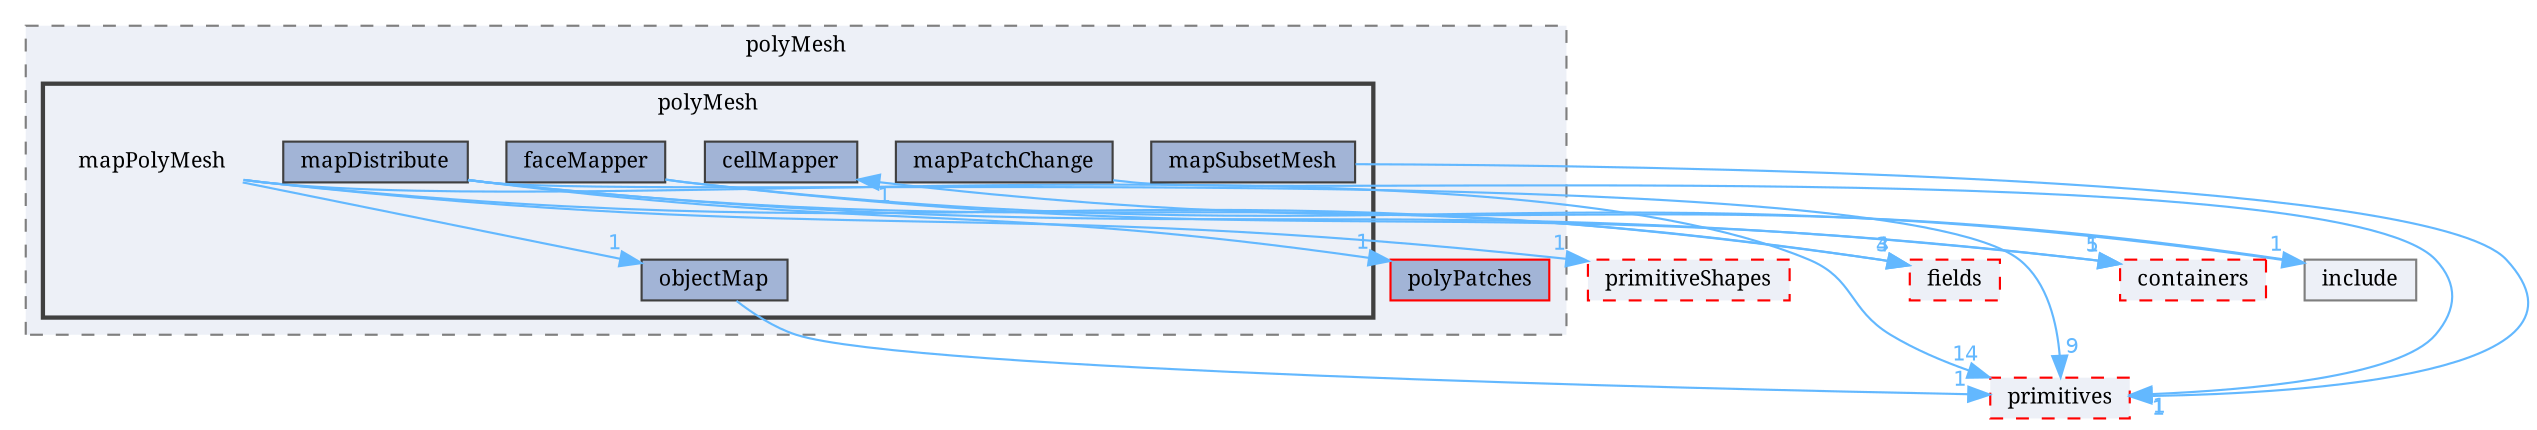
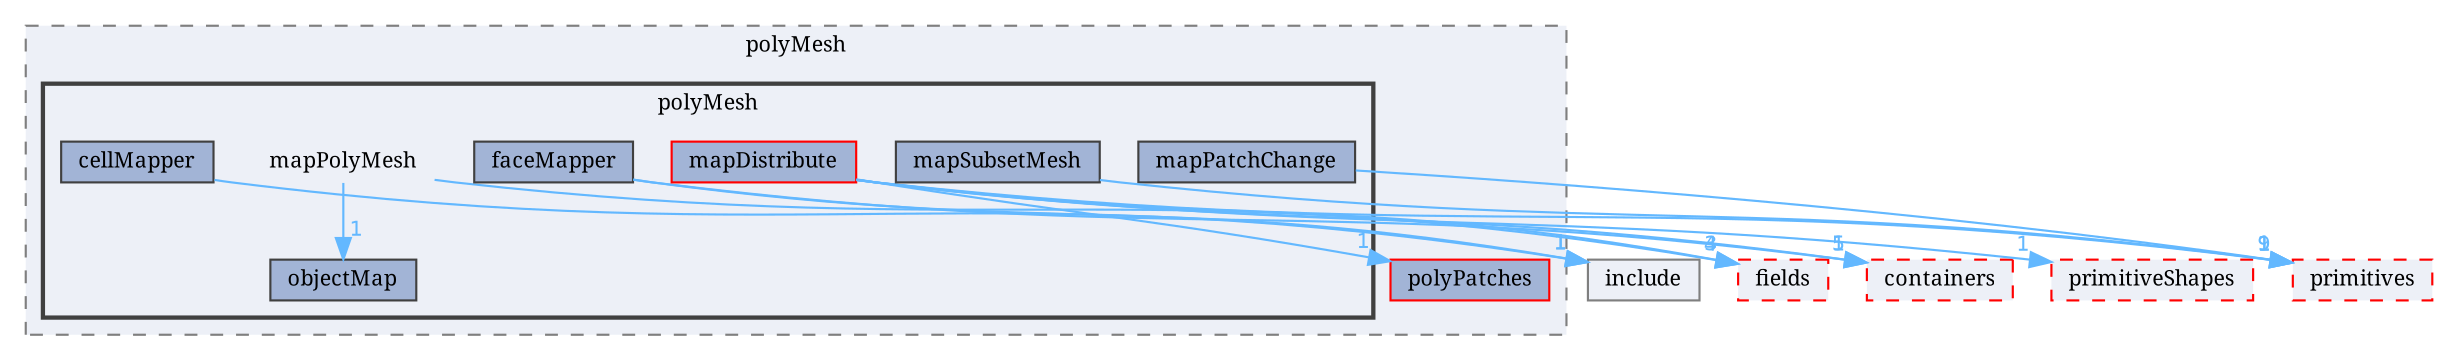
(376, 162) -> (764, 162)
(1129, 185) -> none
(1592, 215) -> (653, 213)
(905, 221) -> (1443, 222)
(1347, 377) -> none
